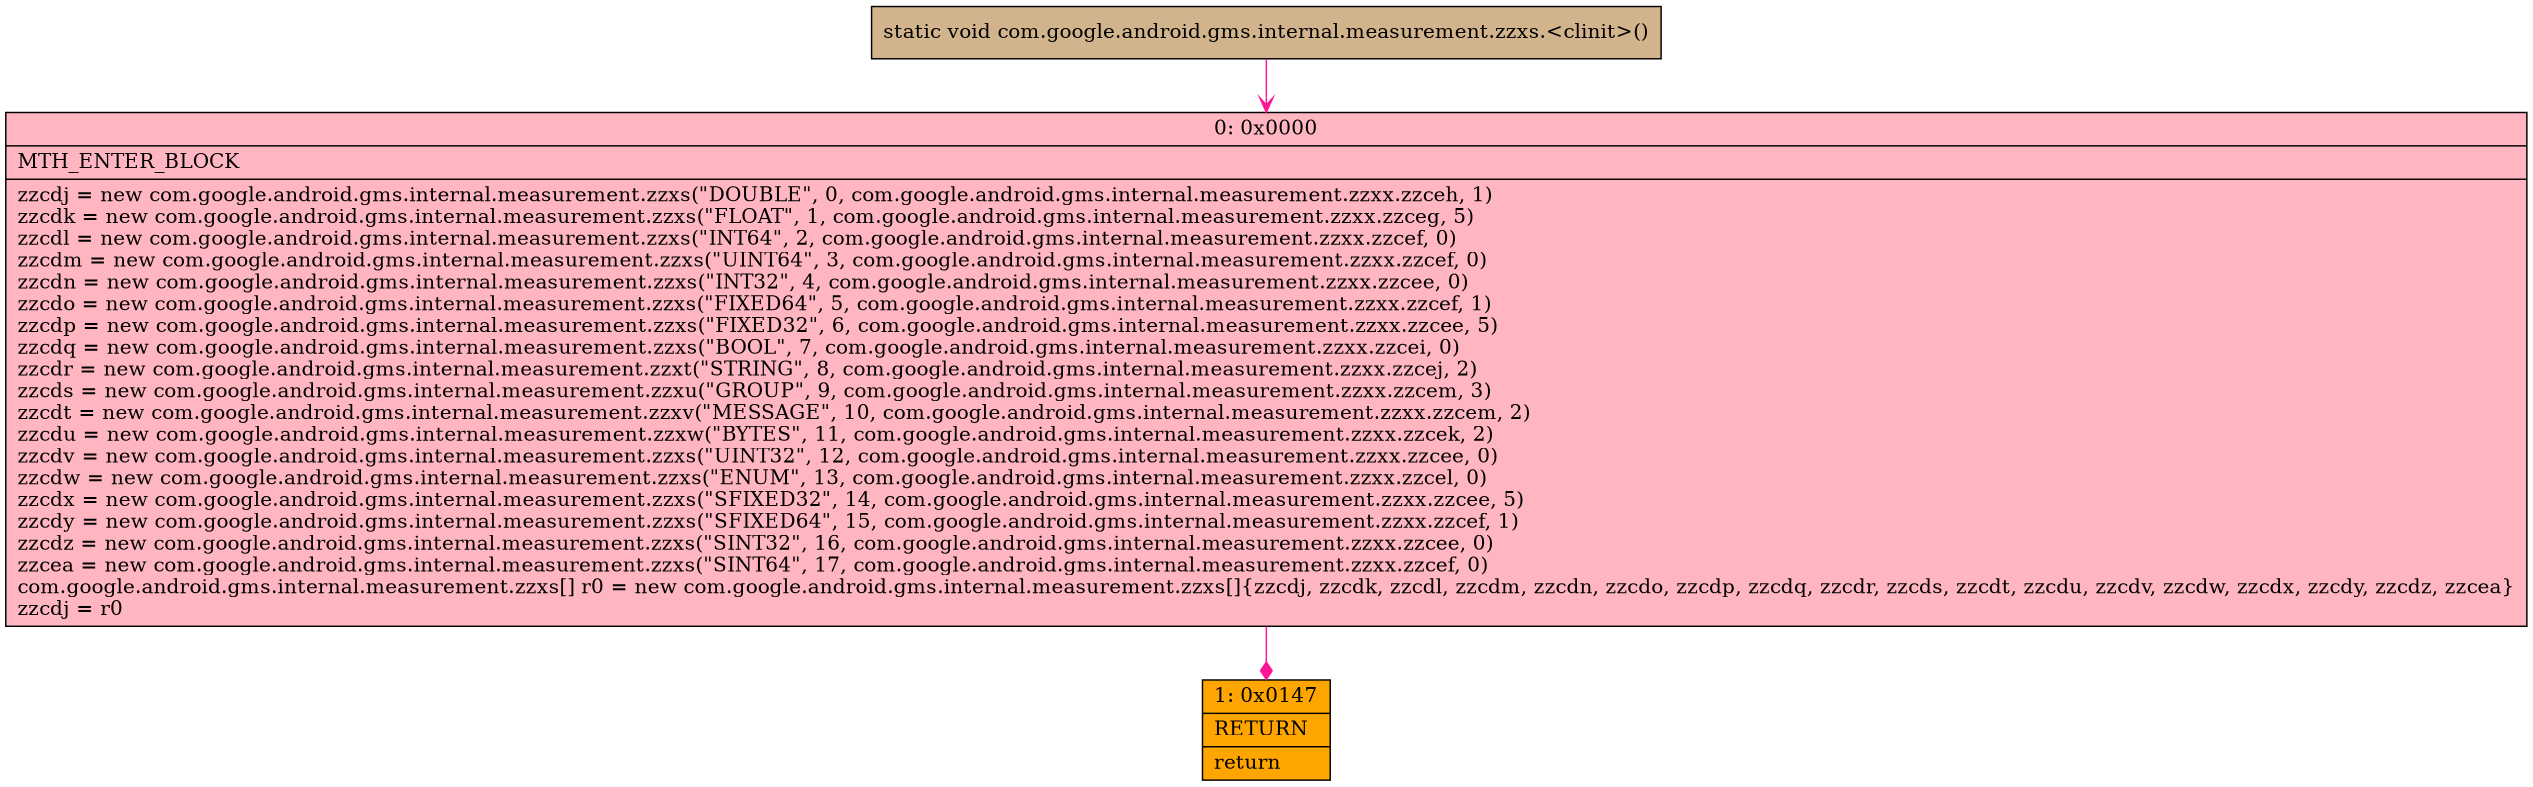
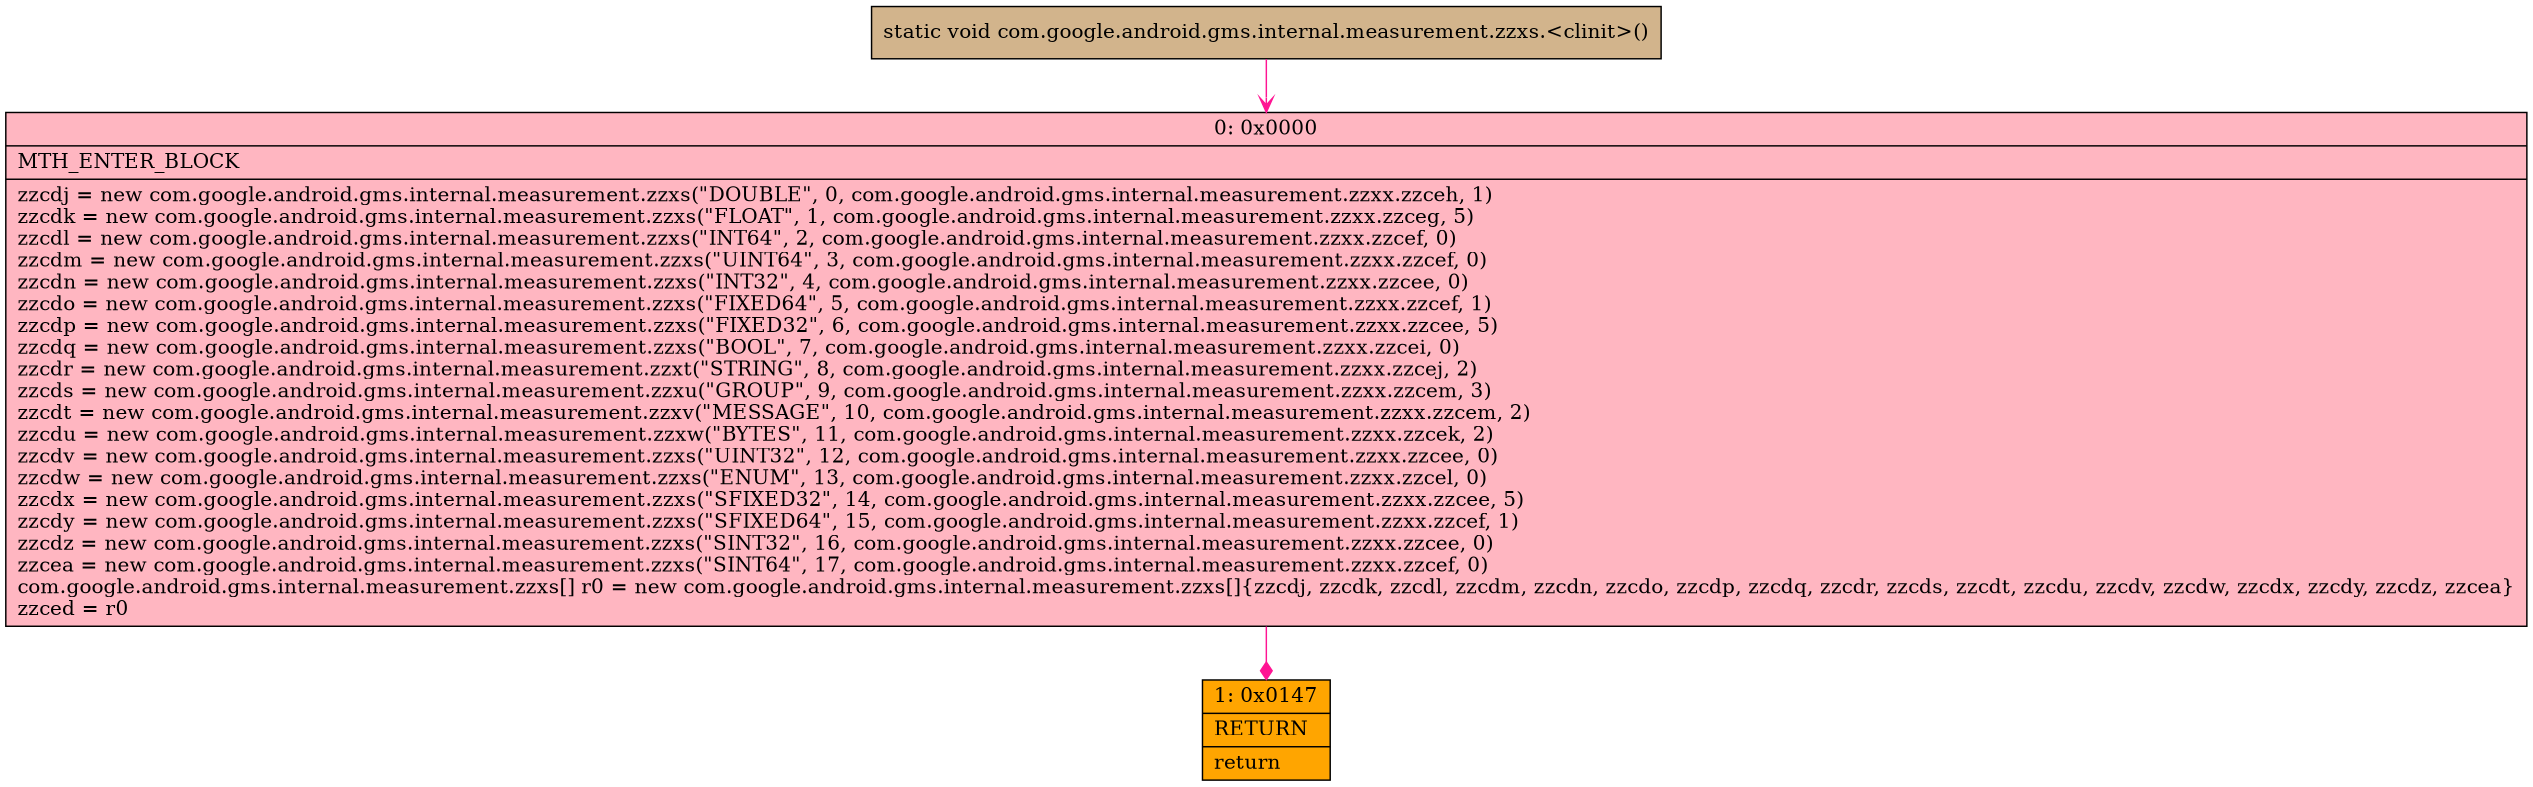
(70, 609) -> (73, 609)
